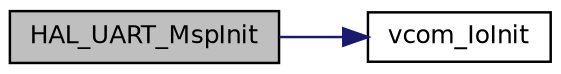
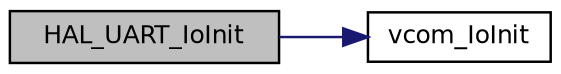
(144, 37) -> (144, 37)
